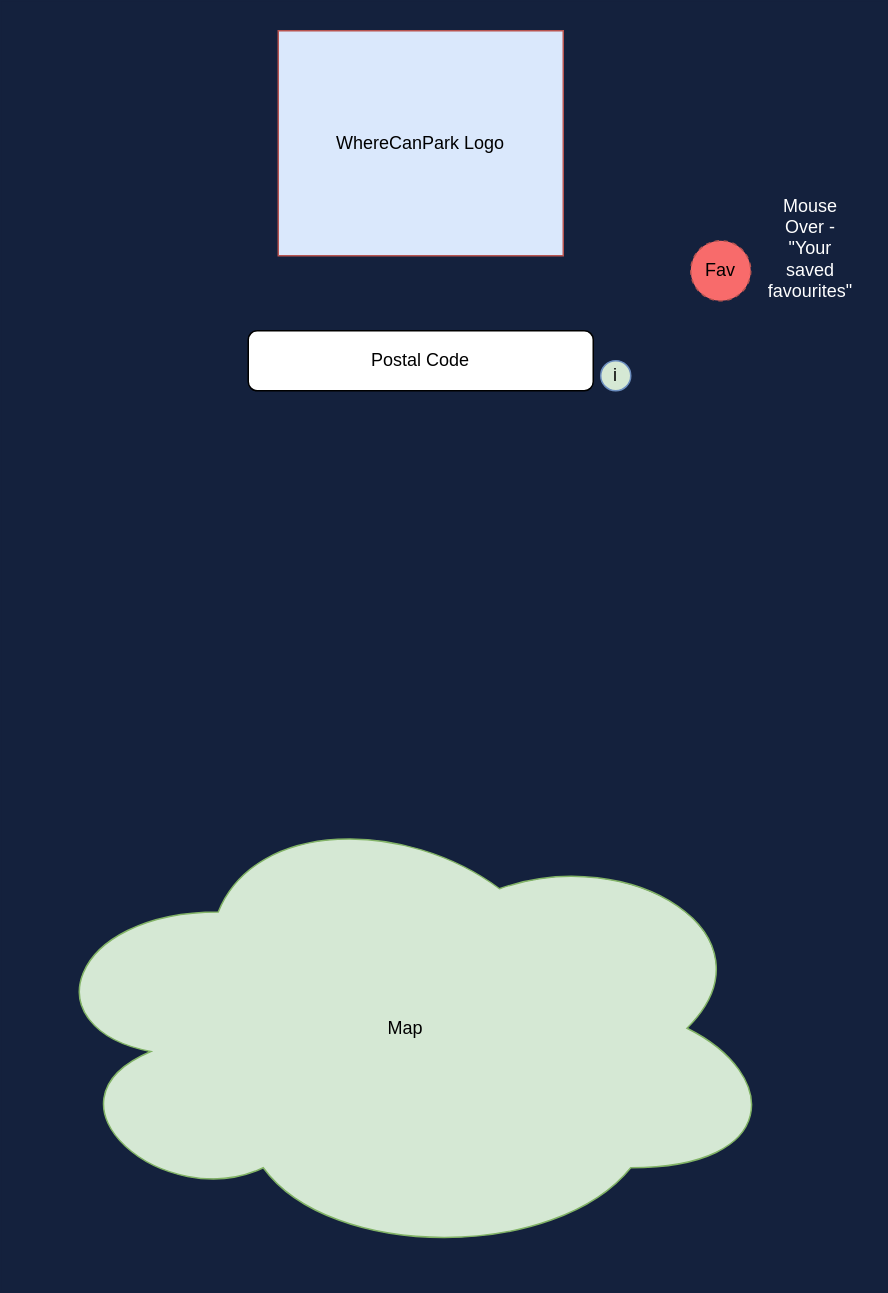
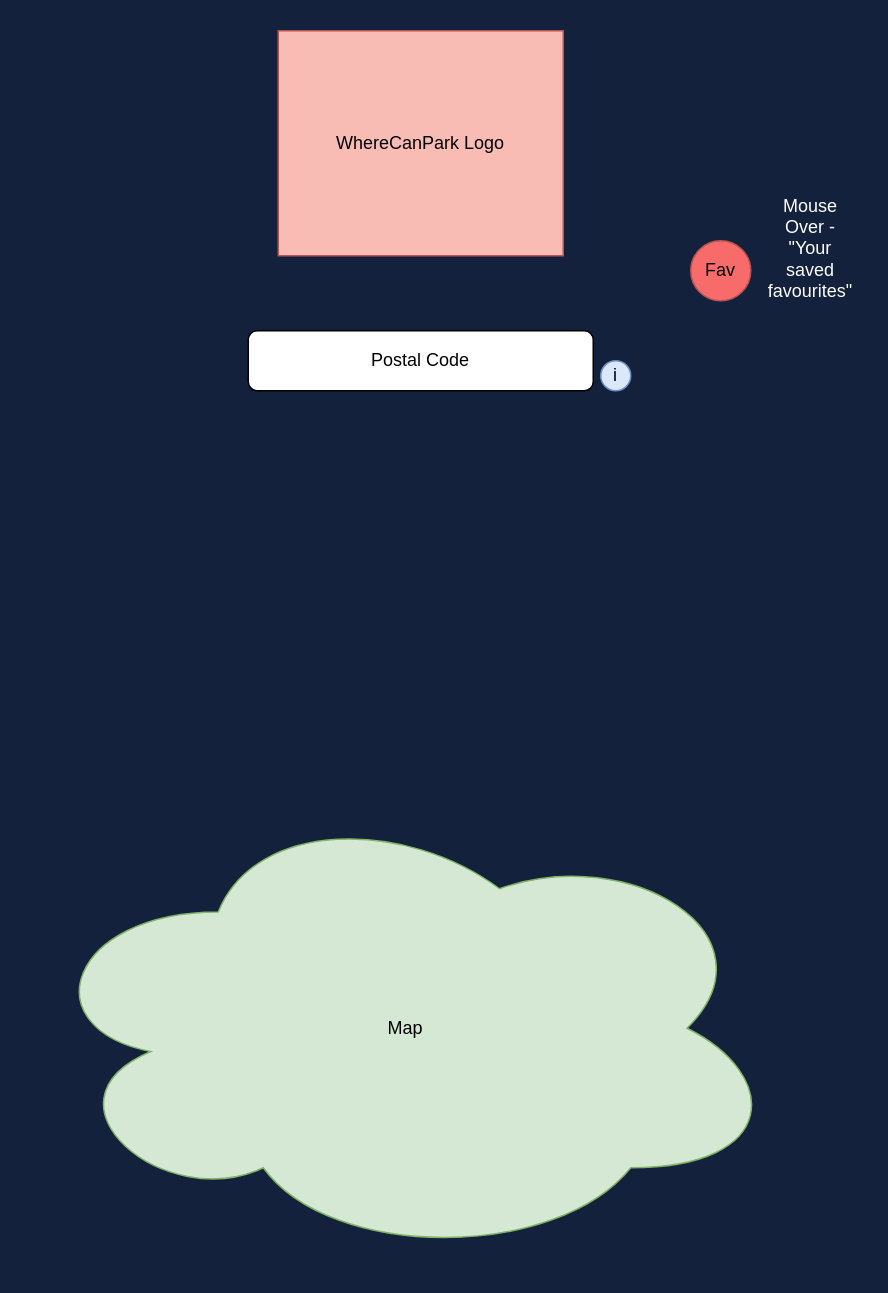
(421, 143) -> (421, 143)
(721, 271) -> (721, 271)
(616, 376) -> (616, 376)
